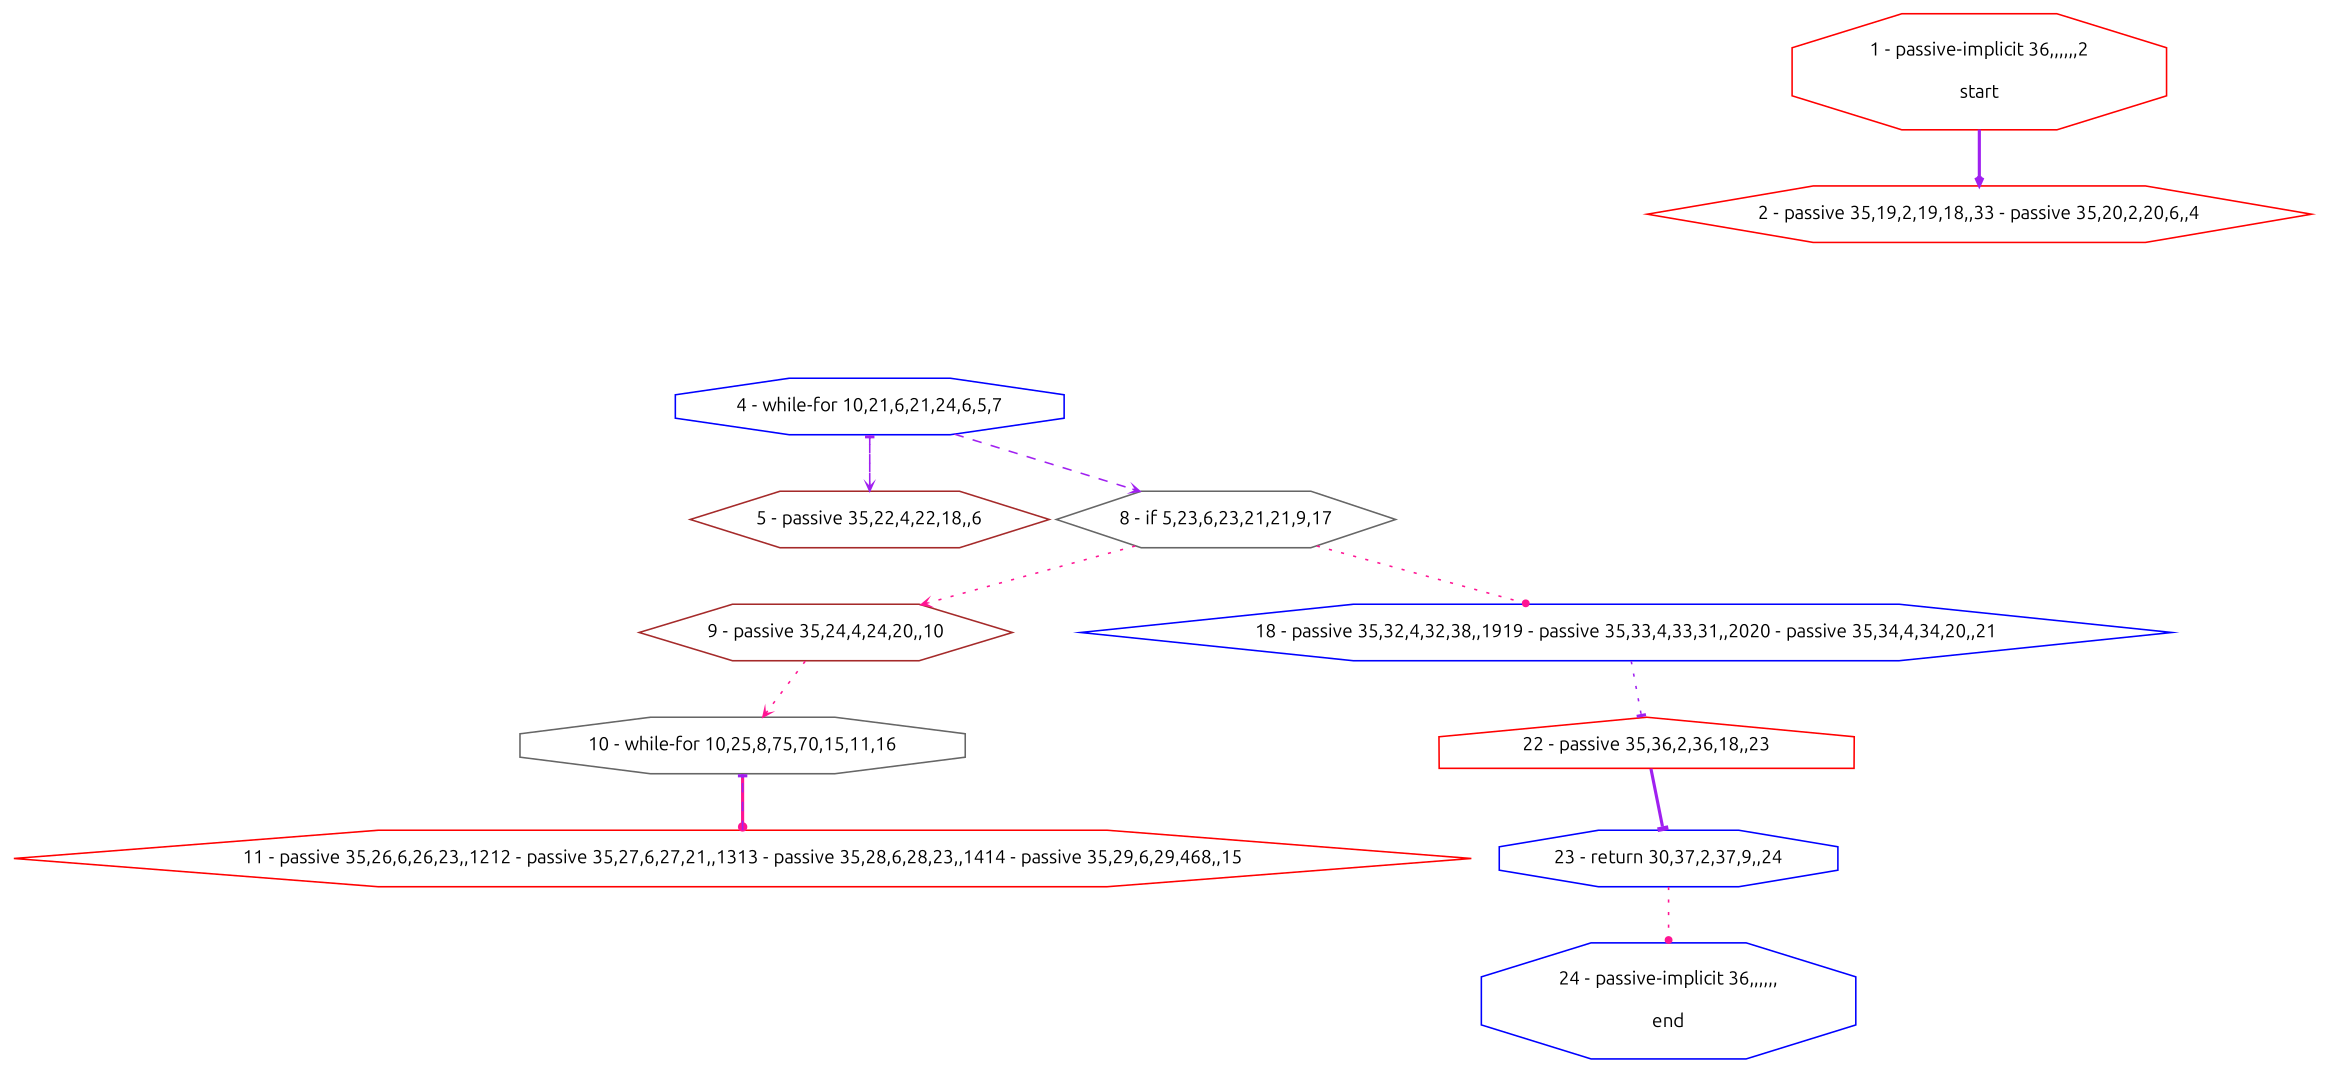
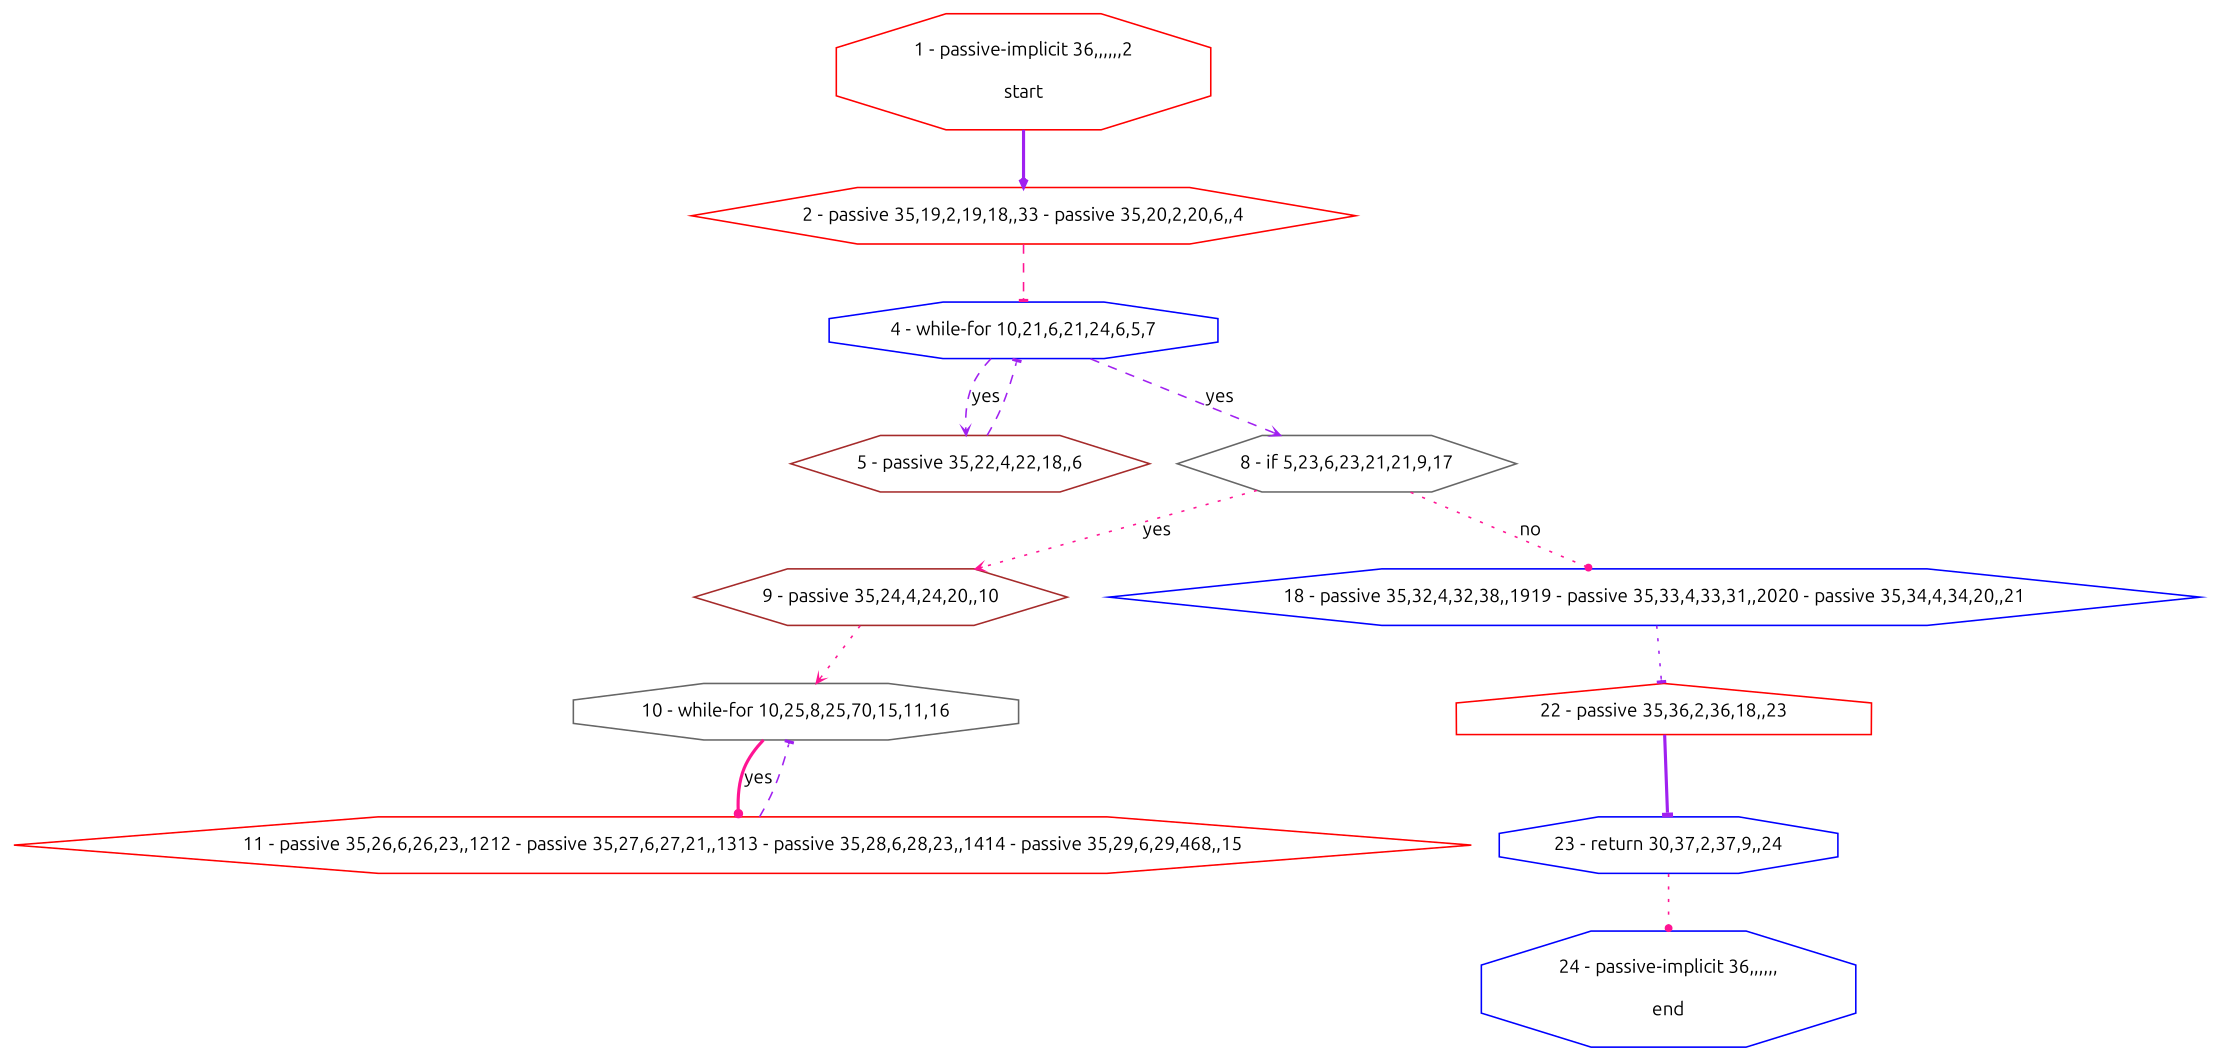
none -> (1024, 271)
(743, 745) -> (796, 712)
(743, 1059) -> (1220, 397)
